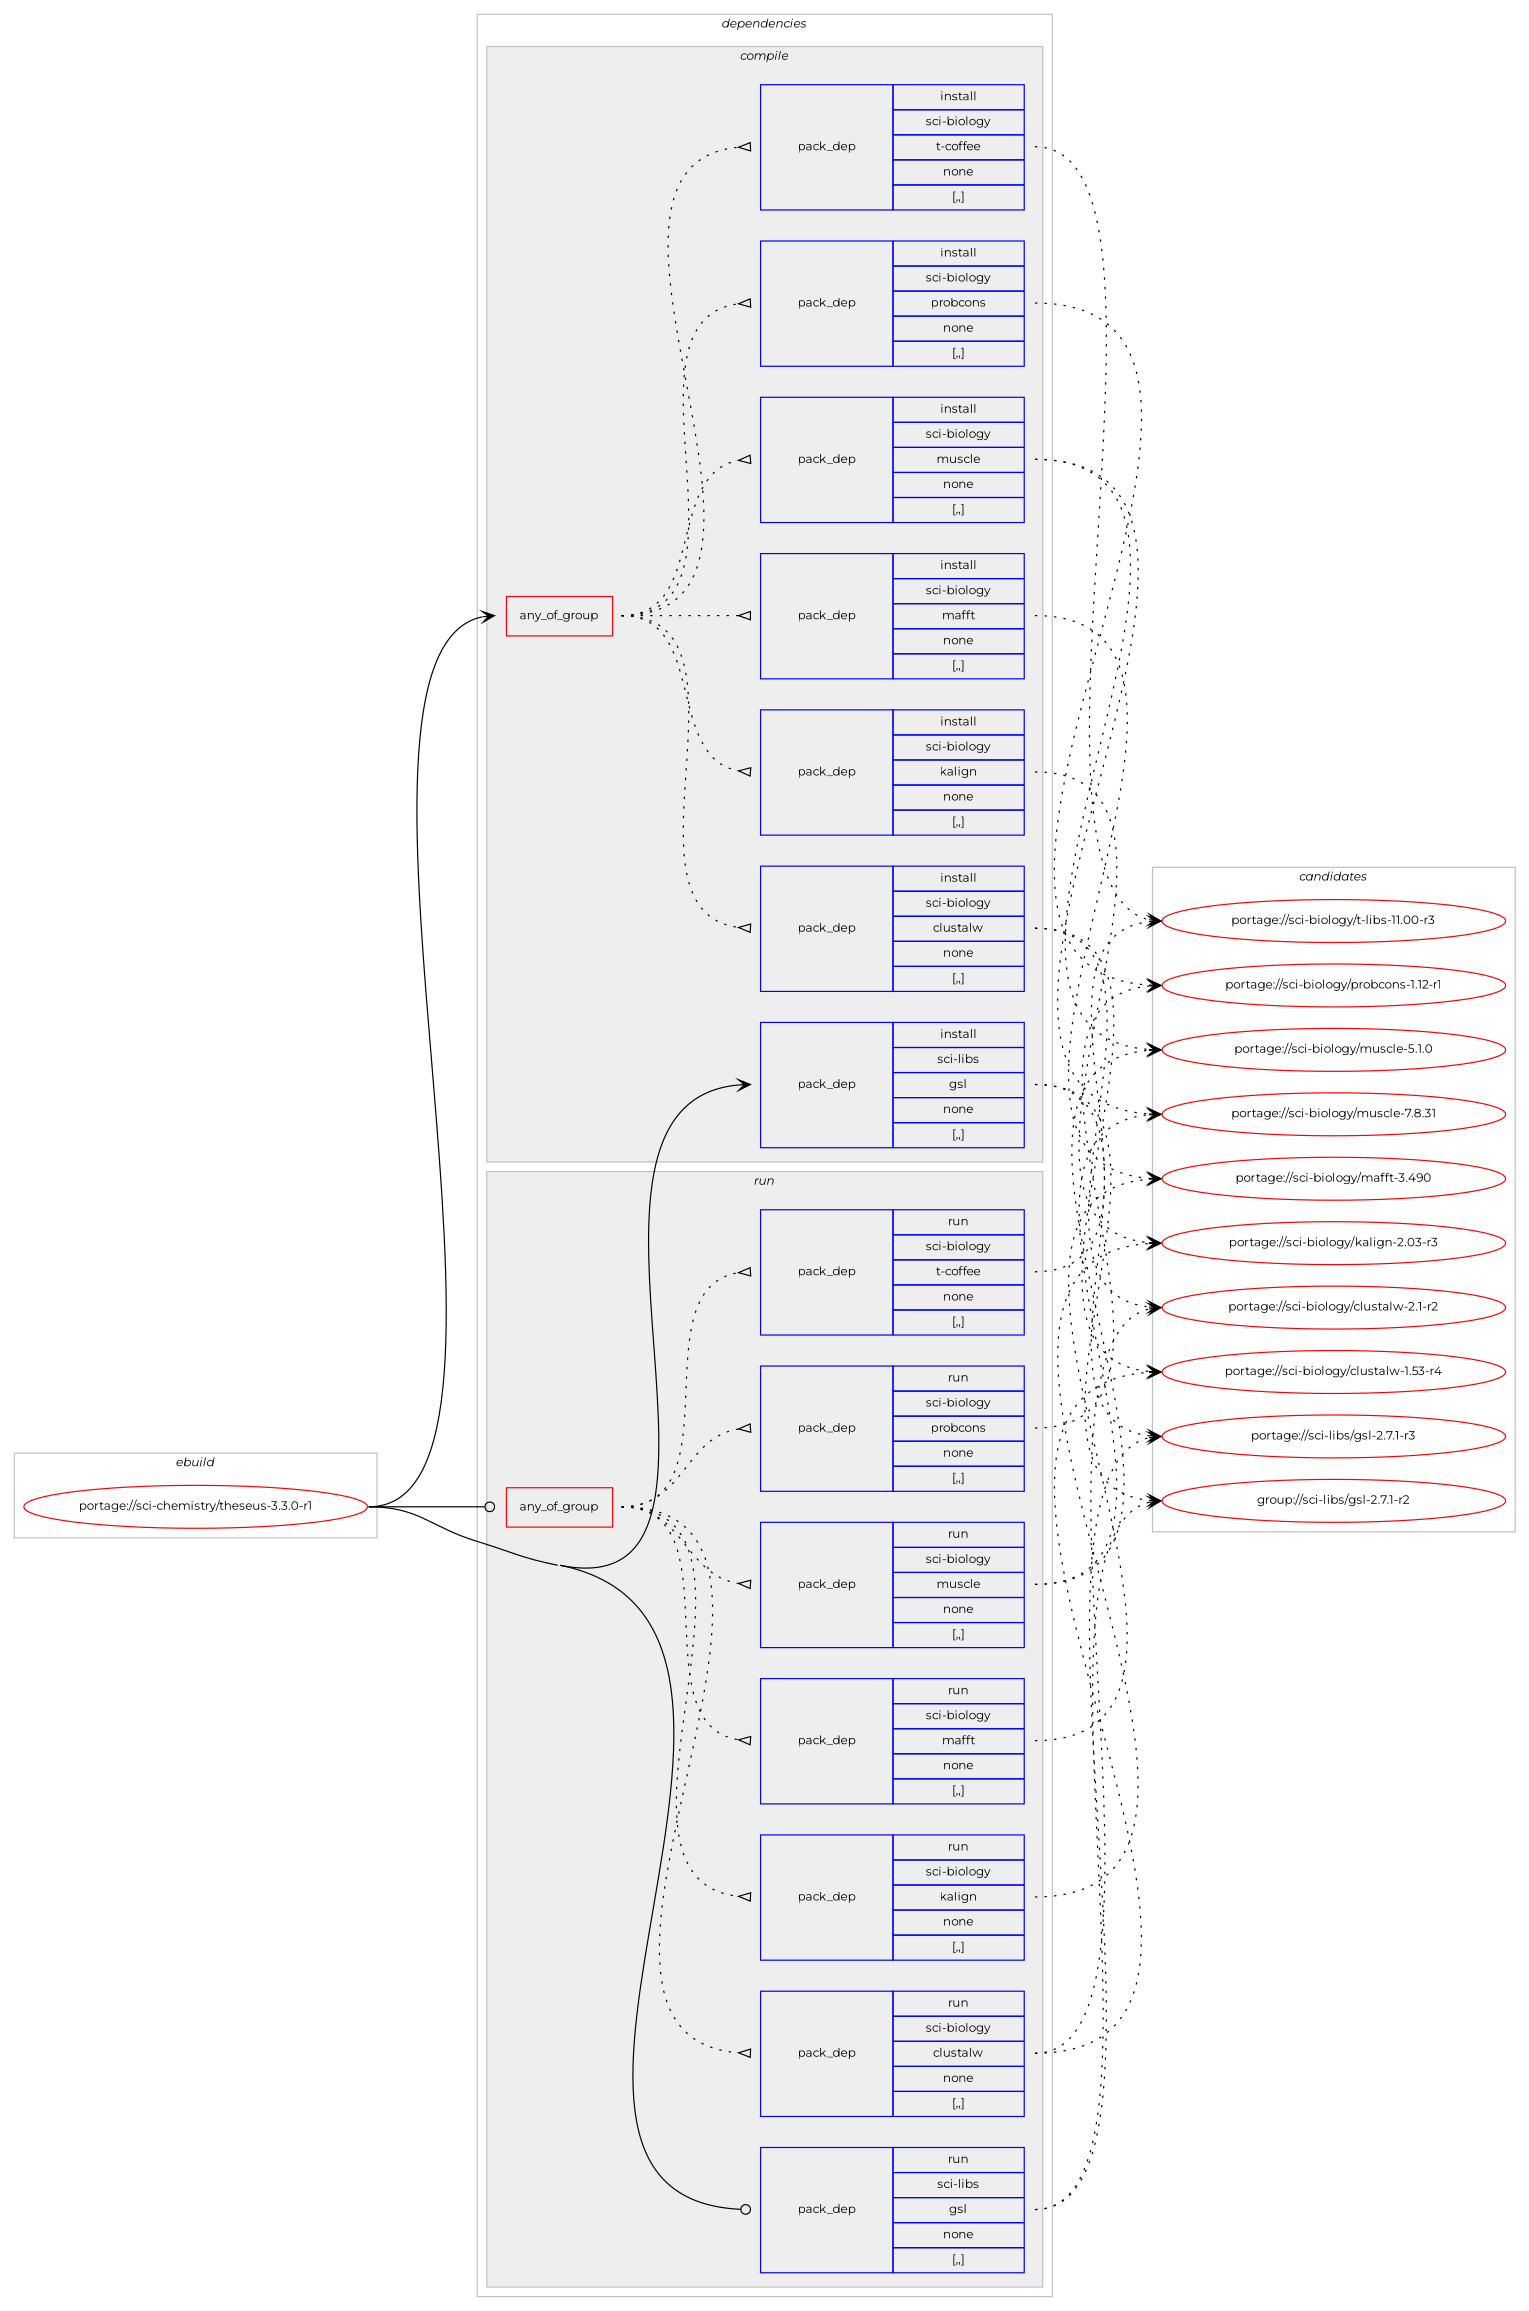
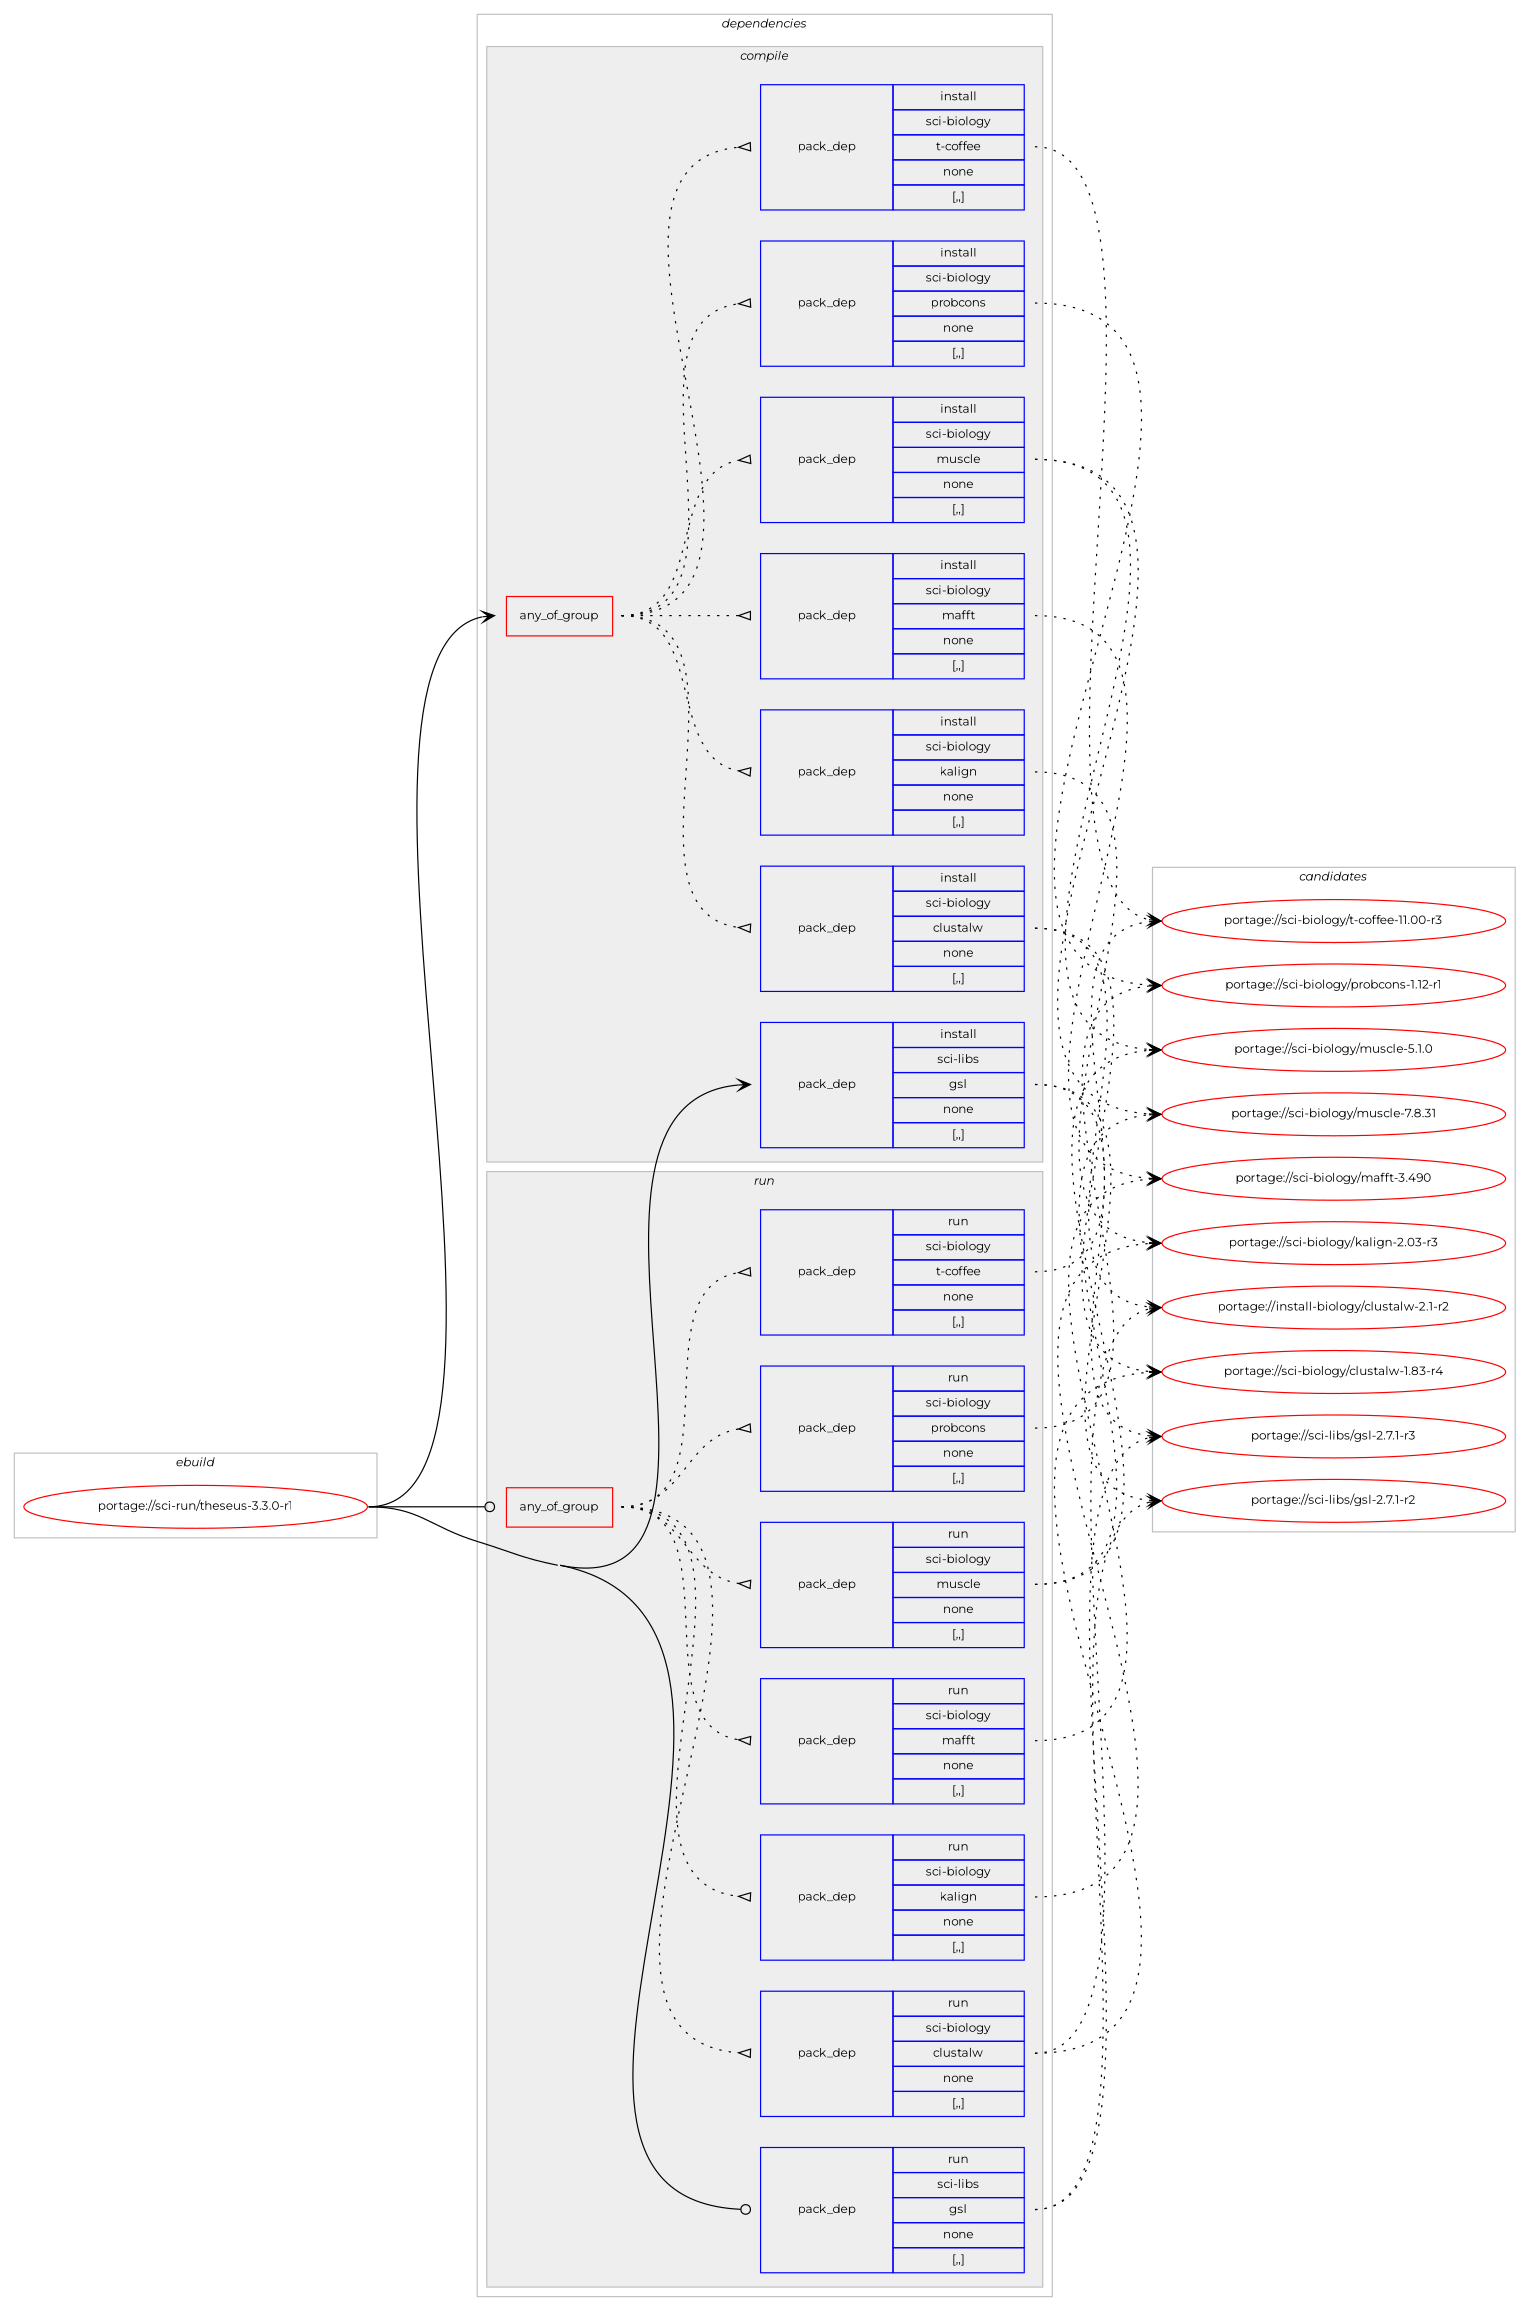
(1334, 921) -> (1334, 921)
(1334, 1308) -> (1334, 1308)
(1334, 1372) -> (1334, 1372)
(1334, 1501) -> (1334, 1501)
(196, 1507) -> (196, 1507)
